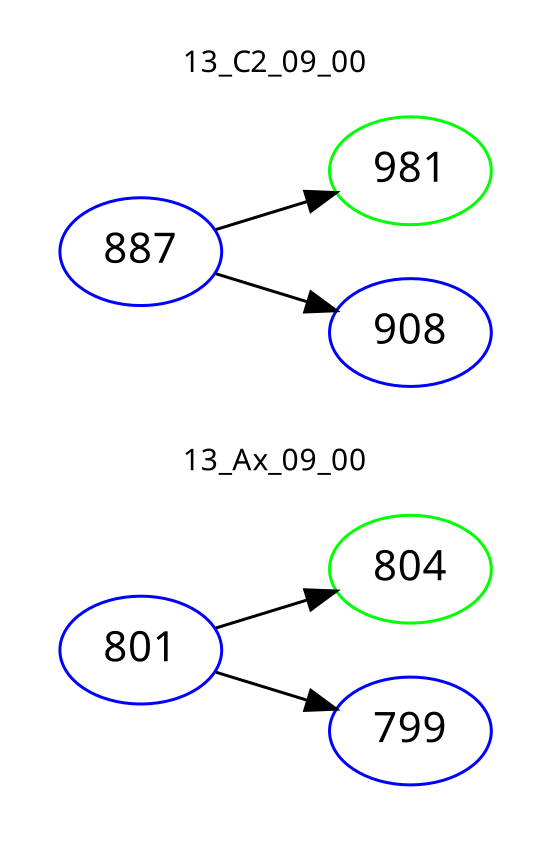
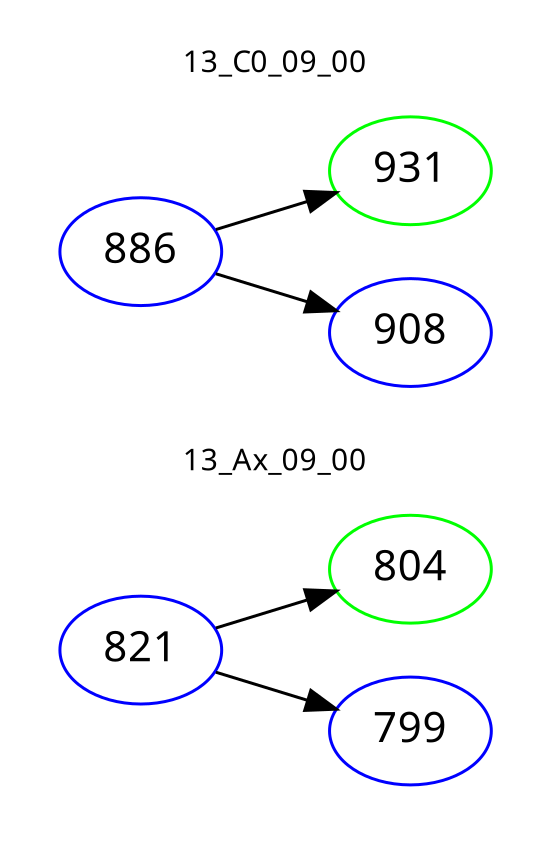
(276, 64) -> (276, 64)
(410, 171) -> (410, 171)
(141, 252) -> (141, 252)
(141, 650) -> (141, 650)
